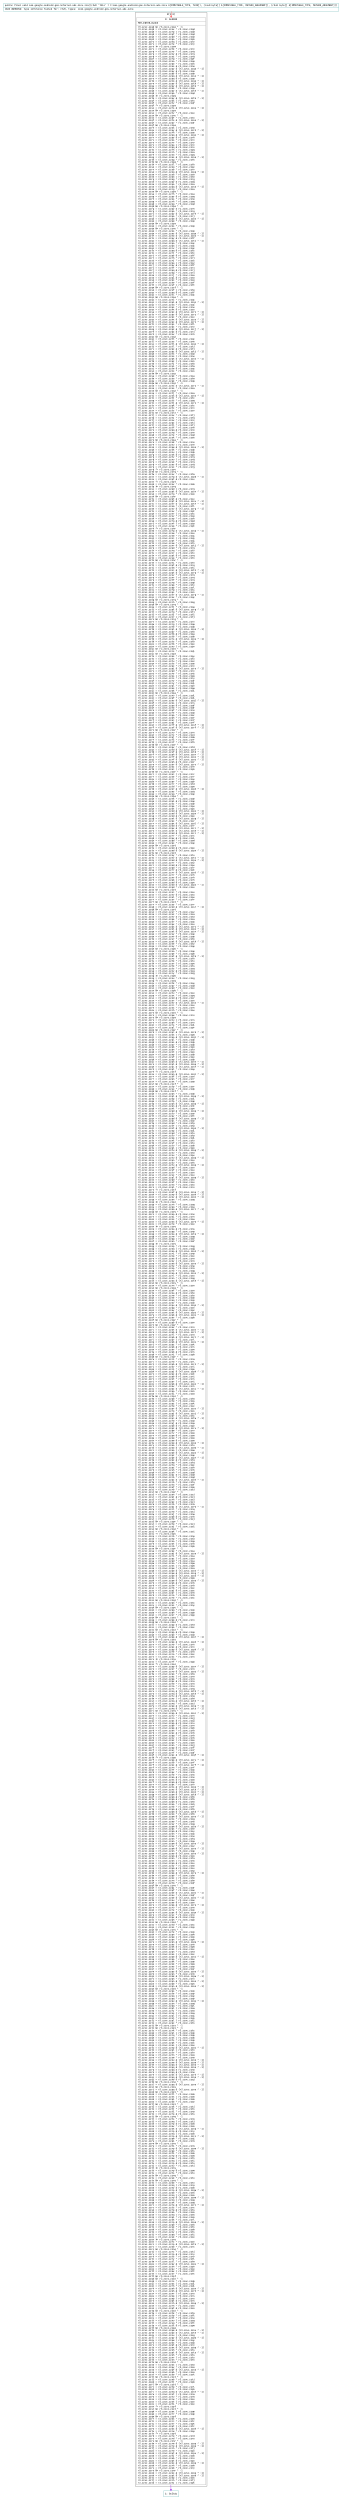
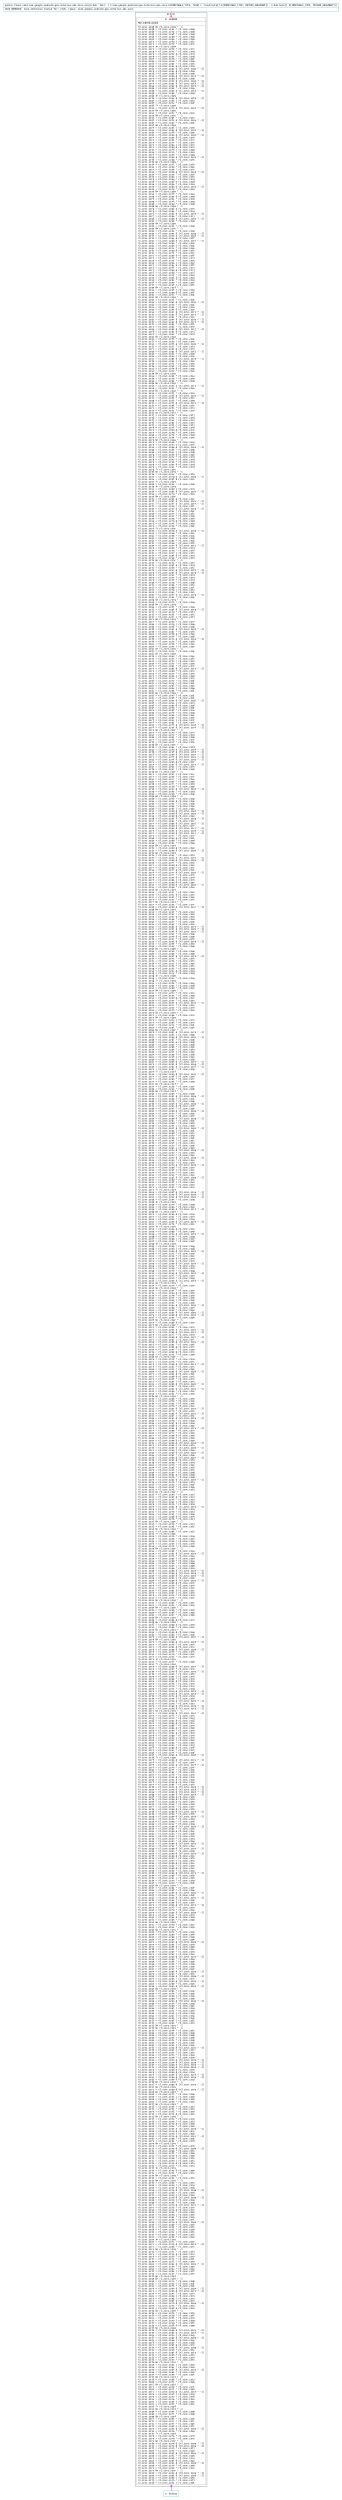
(171, 2487) -> (171, 2489)
